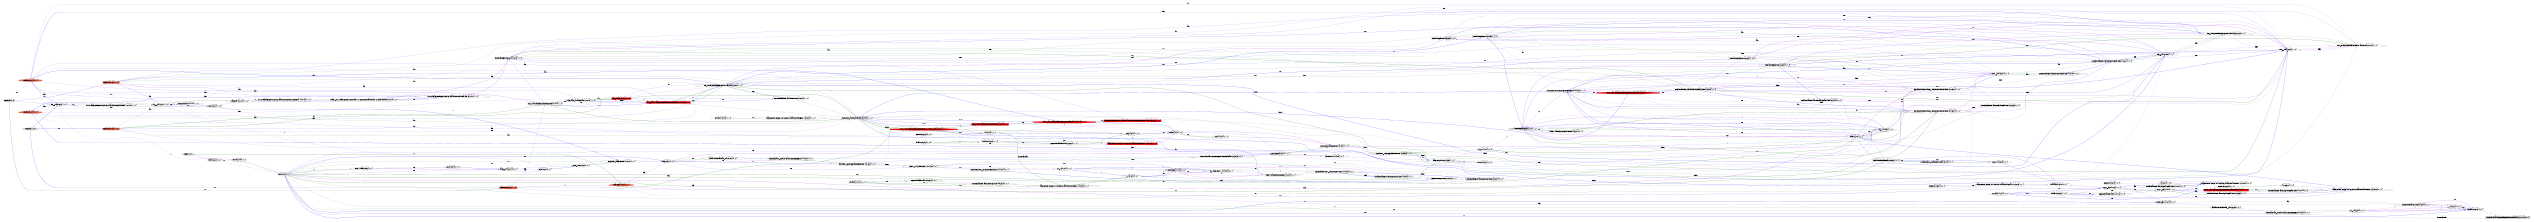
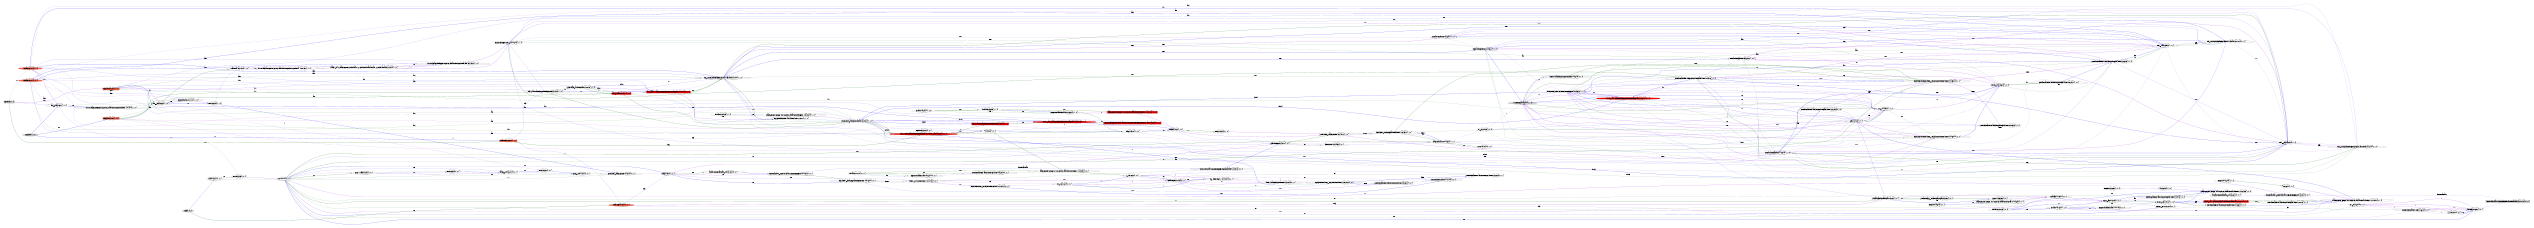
(1247, 189) -> (1258, 204)
